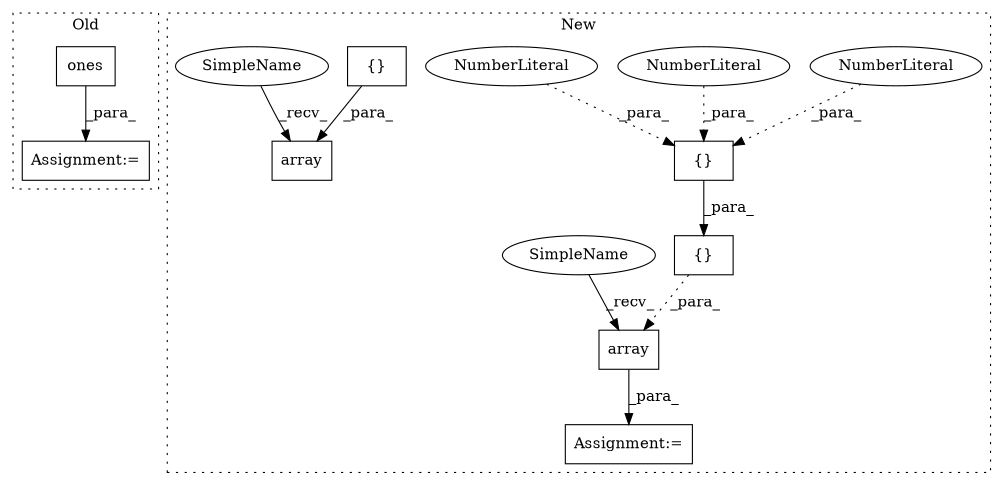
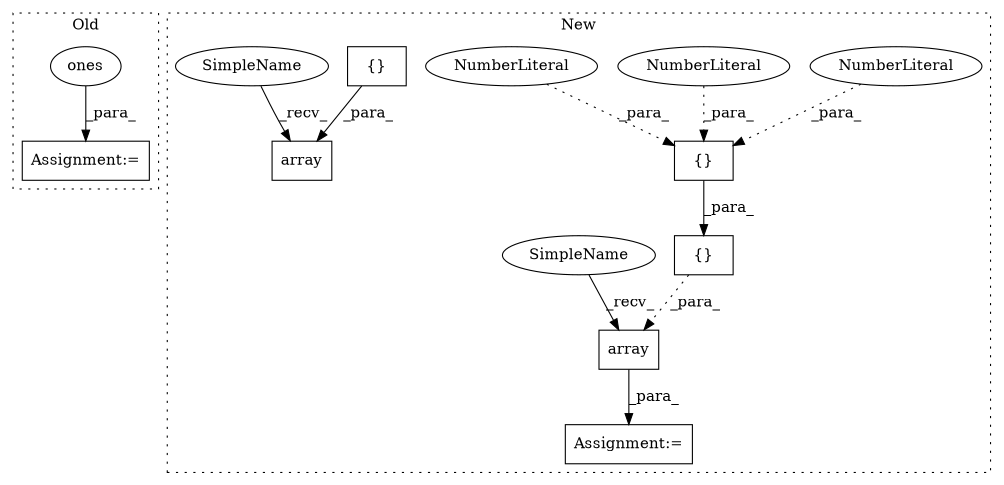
(86, 66) -> (86, 66)
